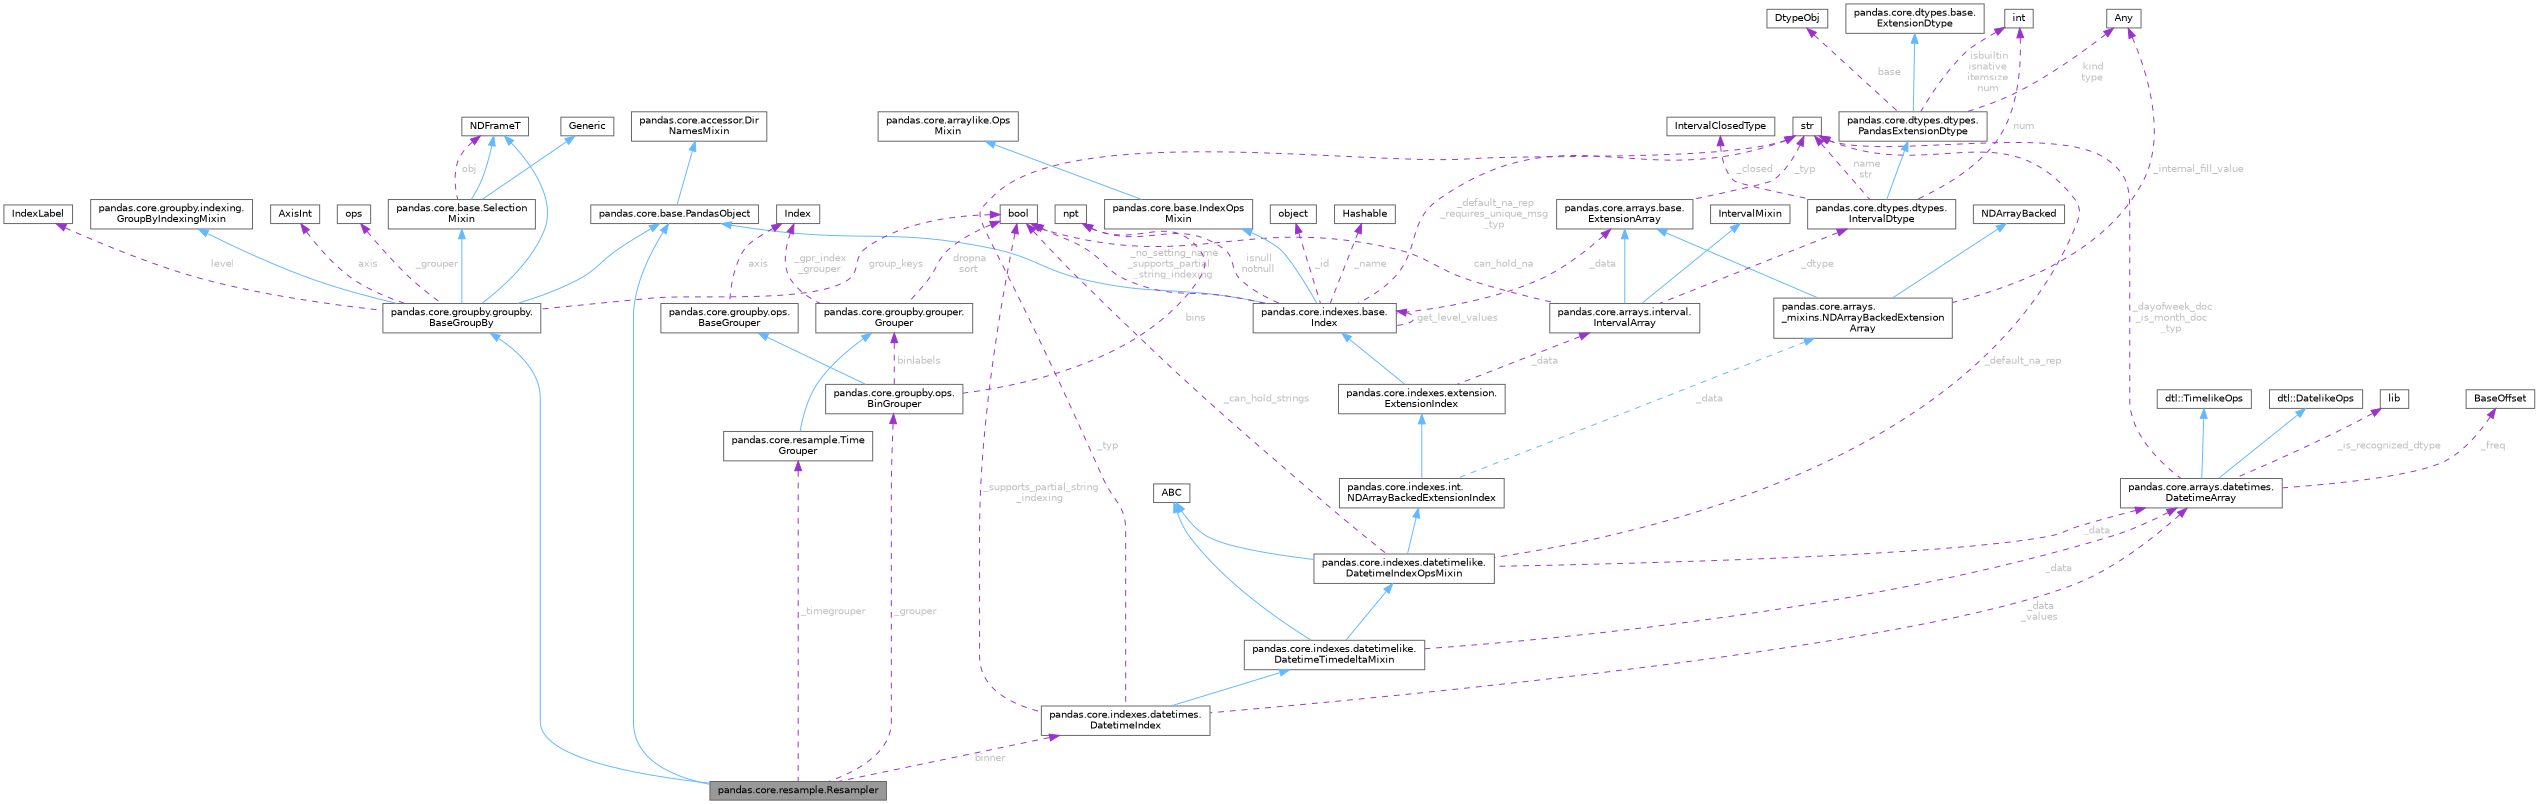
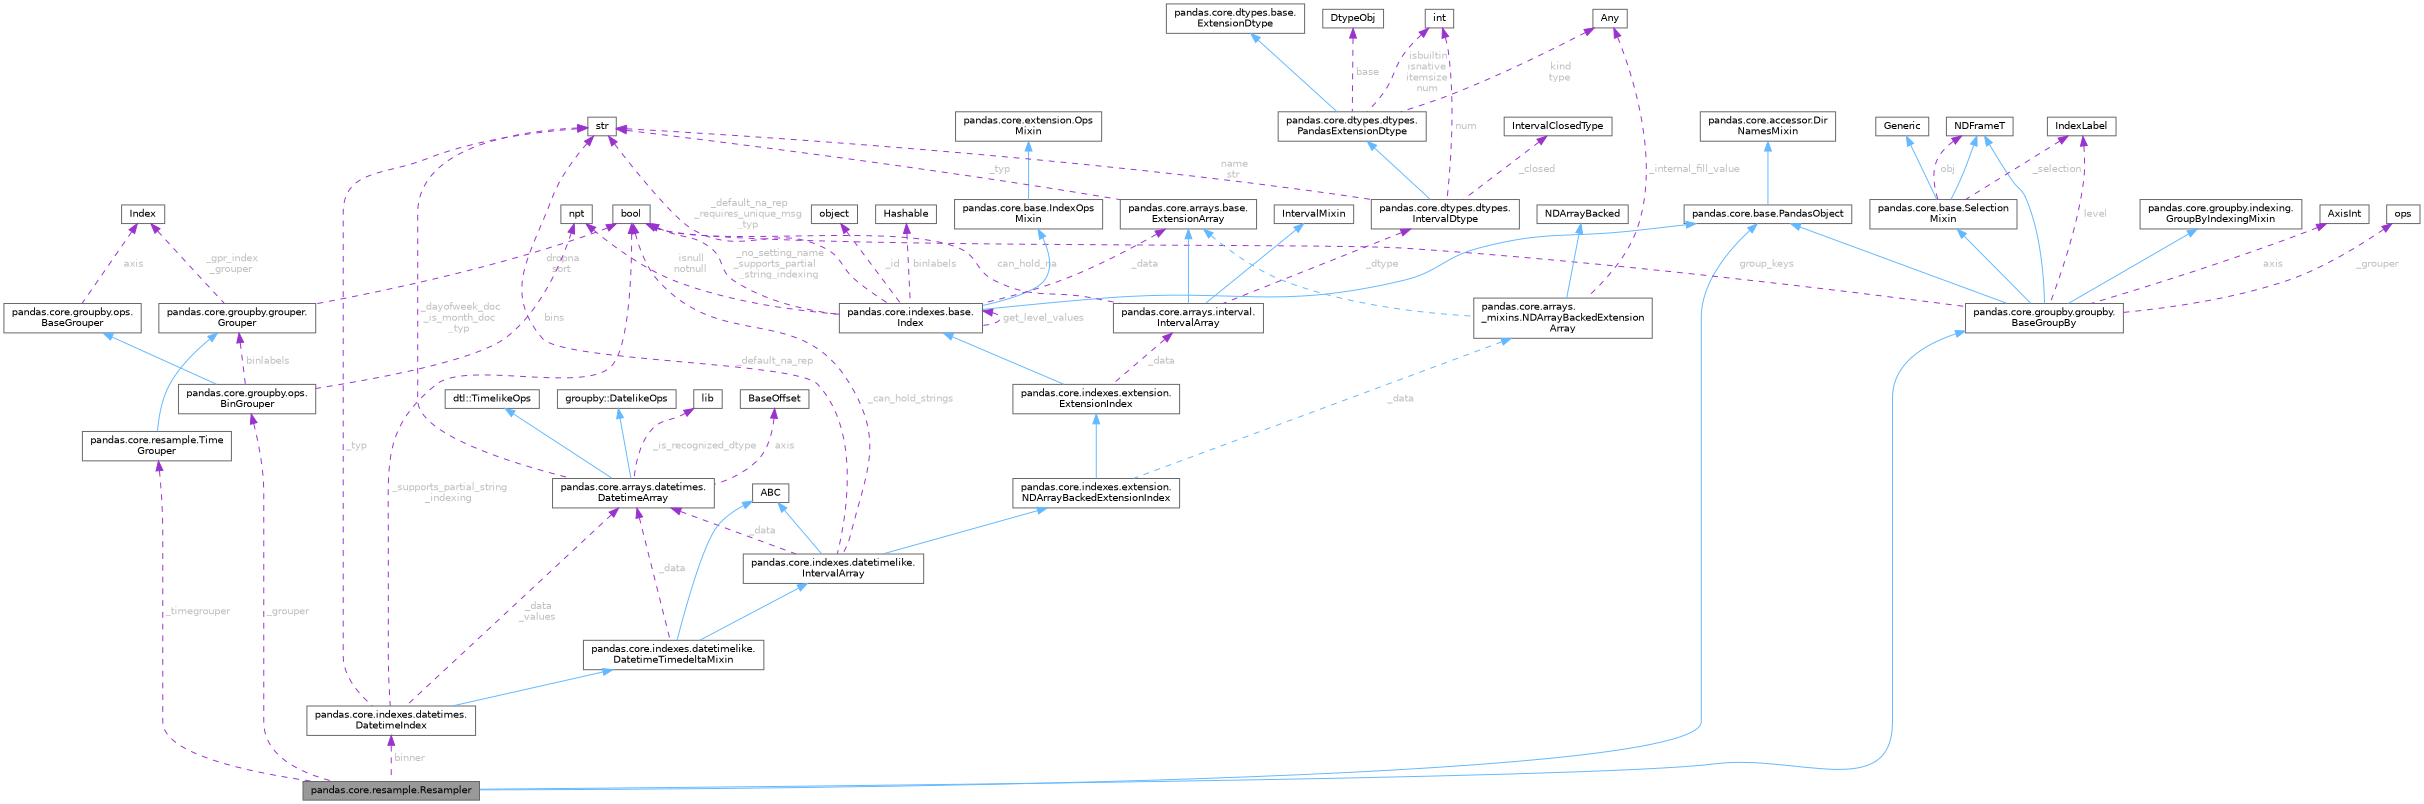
(948, 126) -> (1029, 126)
none -> (2013, 170)
(1369, 264) -> (933, 264)
(1738, 264) -> (1342, 298)
(2316, 399) -> (617, 399)
(2492, 446) -> (783, 446)
(1422, 493) -> (1096, 493)
(1404, 569) -> (833, 569)
